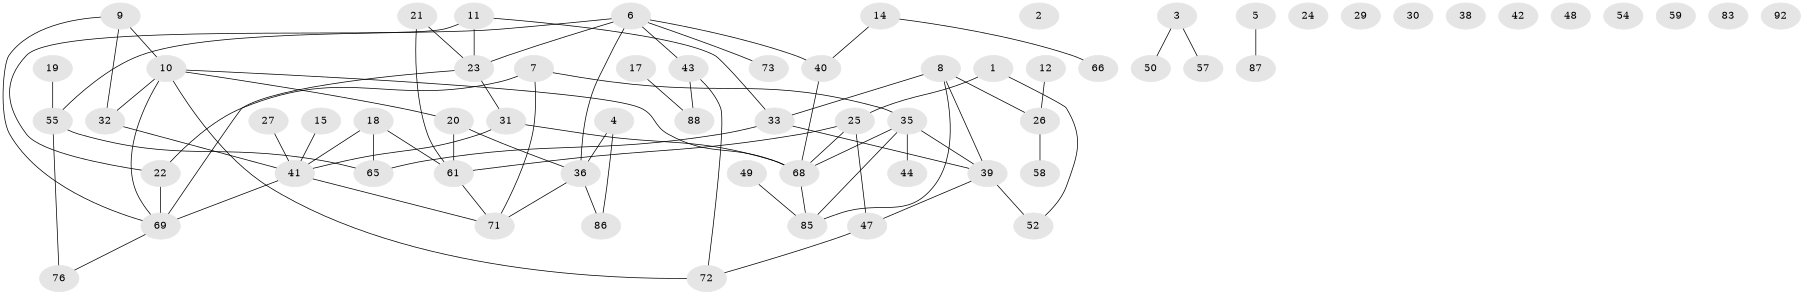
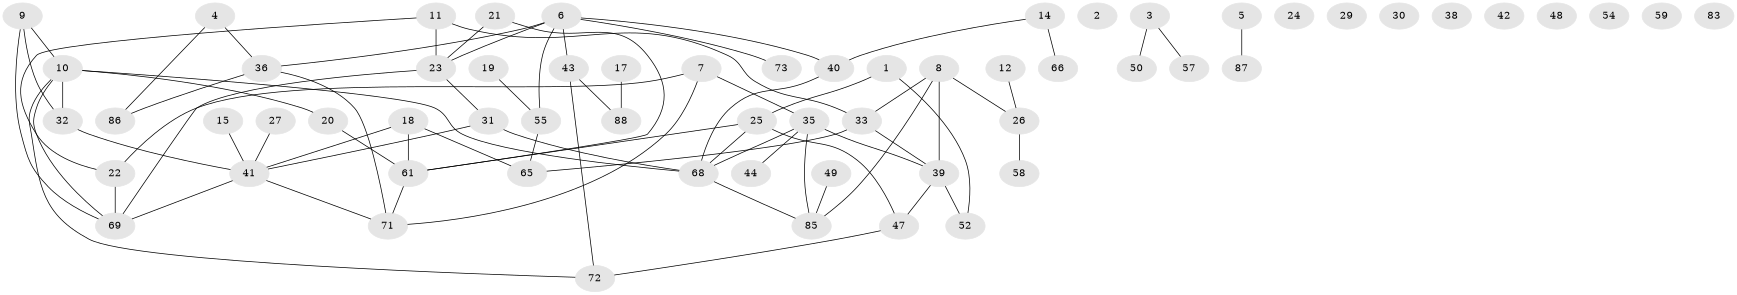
(1781, 16) -> none
(509, 146) -> none
(59, 279) -> none
